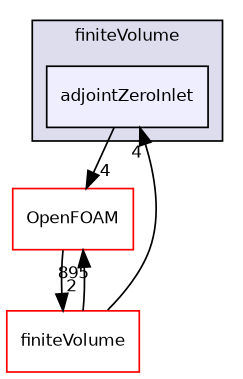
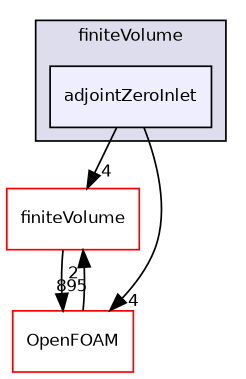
(154, 234) -> (105, 151)
